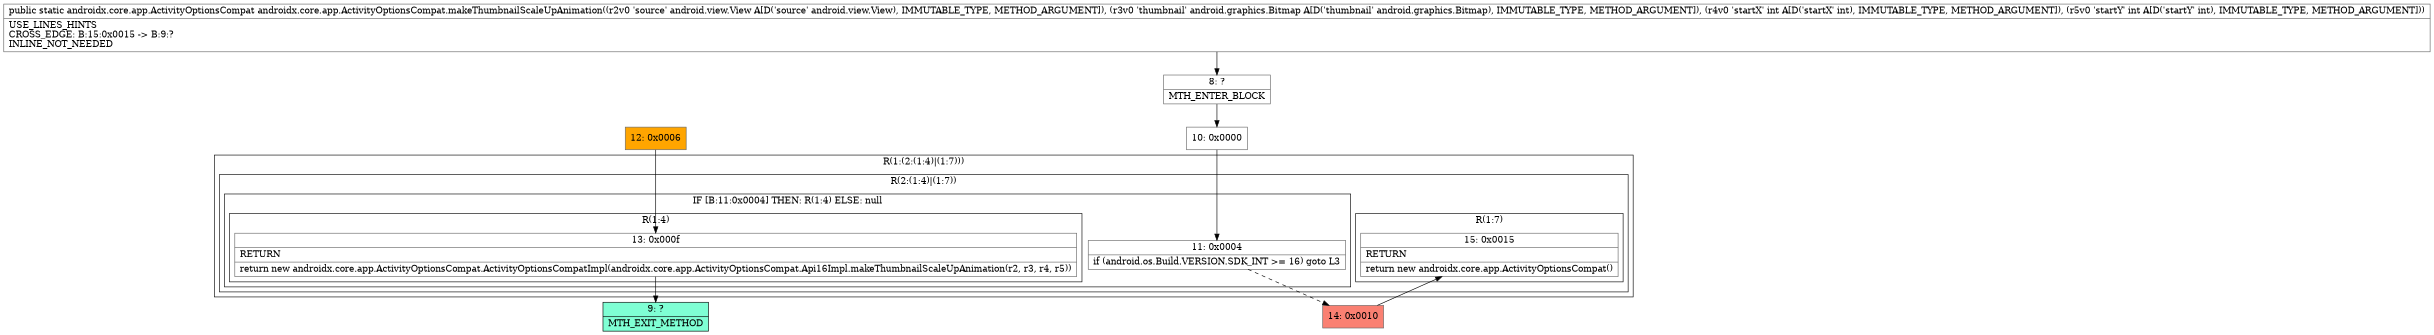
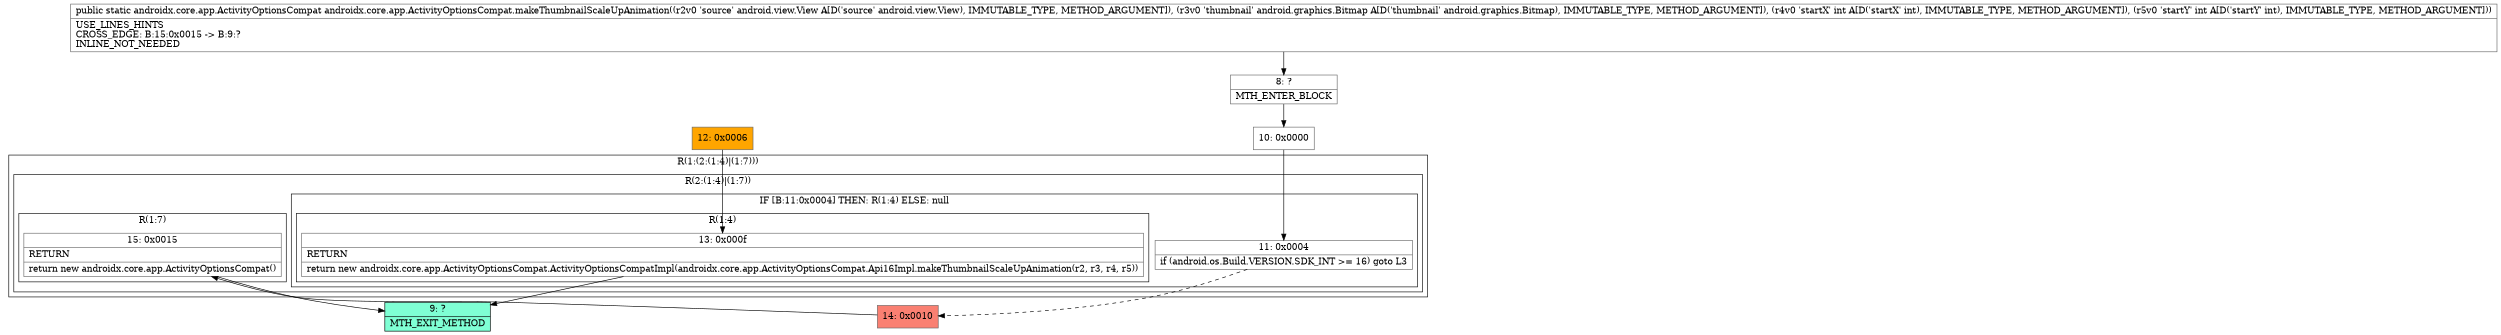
none -> (333, 304)
